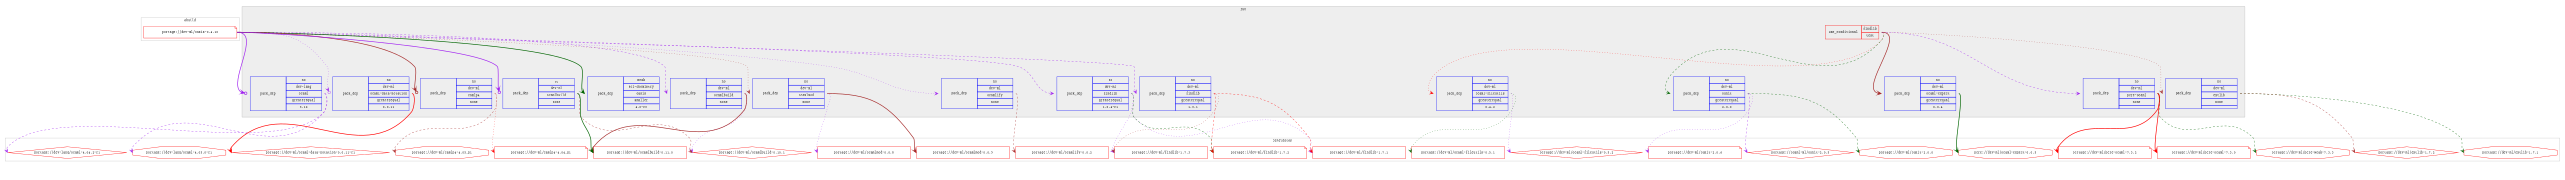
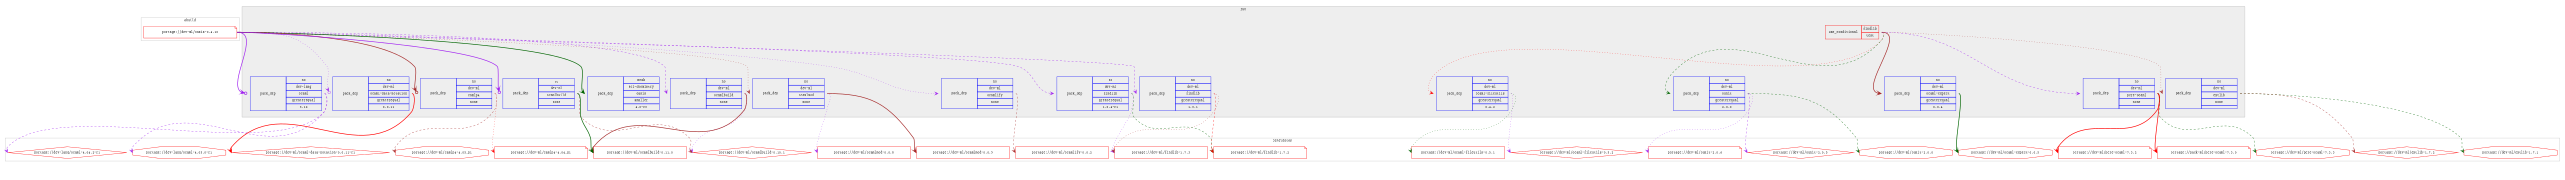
(1359, 153) -> none
(1801, 153) -> (1801, 153)
(2005, 153) -> (2005, 153)
(2204, 153) -> (2204, 153)
(2303, 153) -> (2303, 153)
